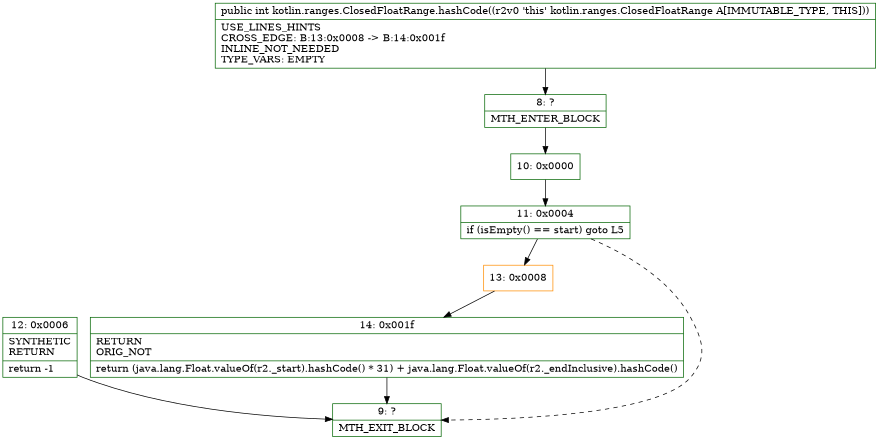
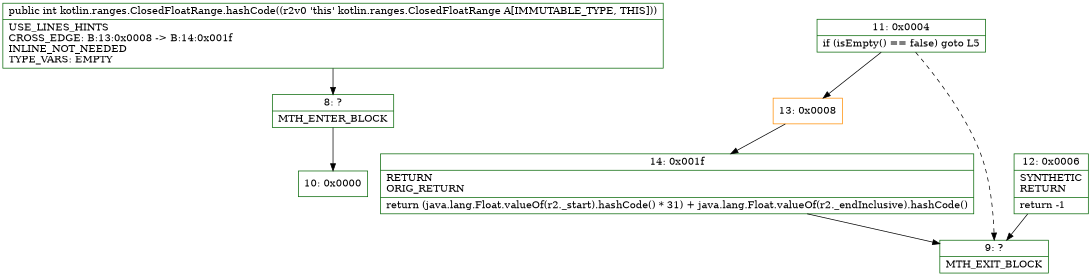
(545, 189) -> none
(545, 230) -> (901, 44)
(124, 352) -> (425, 189)
